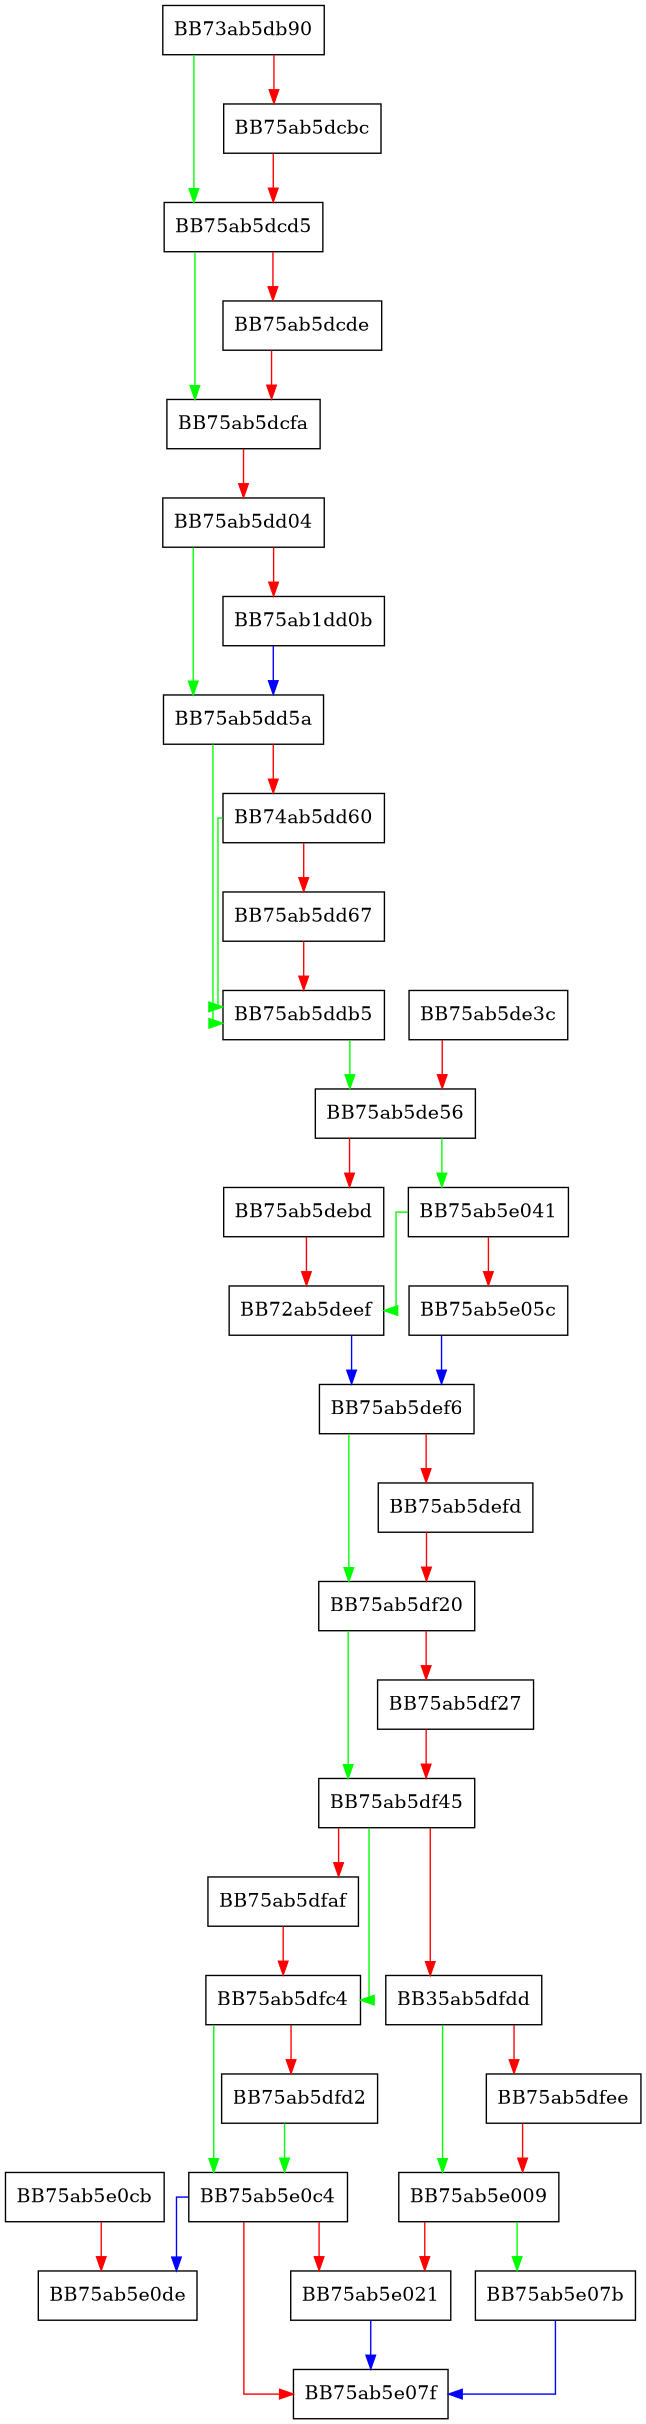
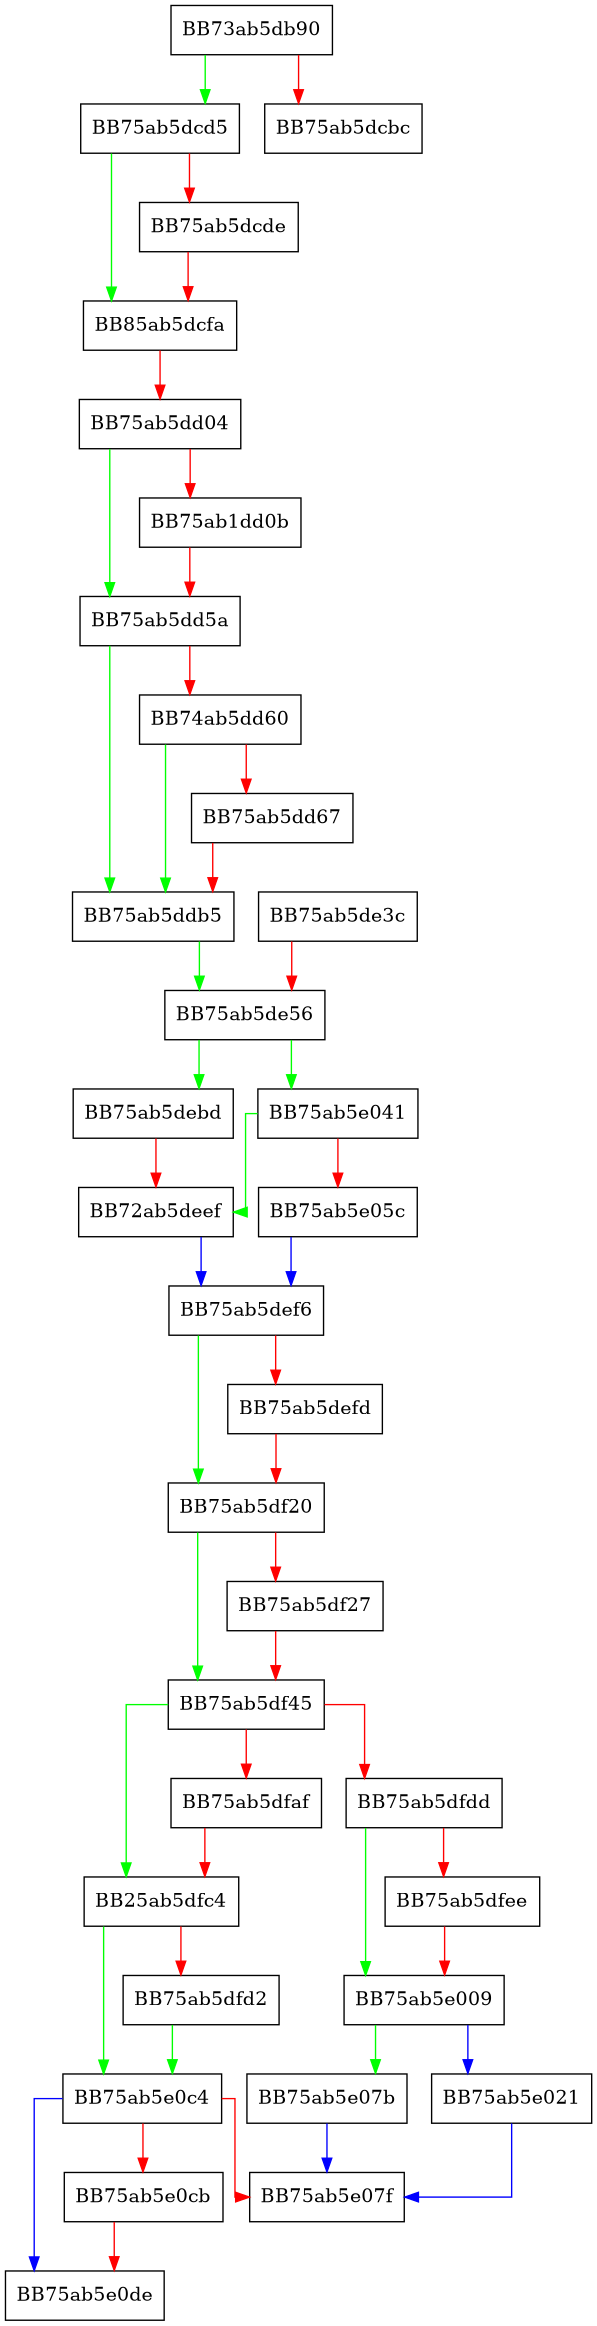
(273, 171) -> none
(244, 424) -> (160, 326)
(273, 663) -> (190, 565)
(350, 1156) -> (199, 1057)
(283, 2000) -> (161, 1902)
(464, 2000) -> (424, 1803)
(319, 2239) -> (143, 2141)
(425, 2239) -> (468, 2042)
